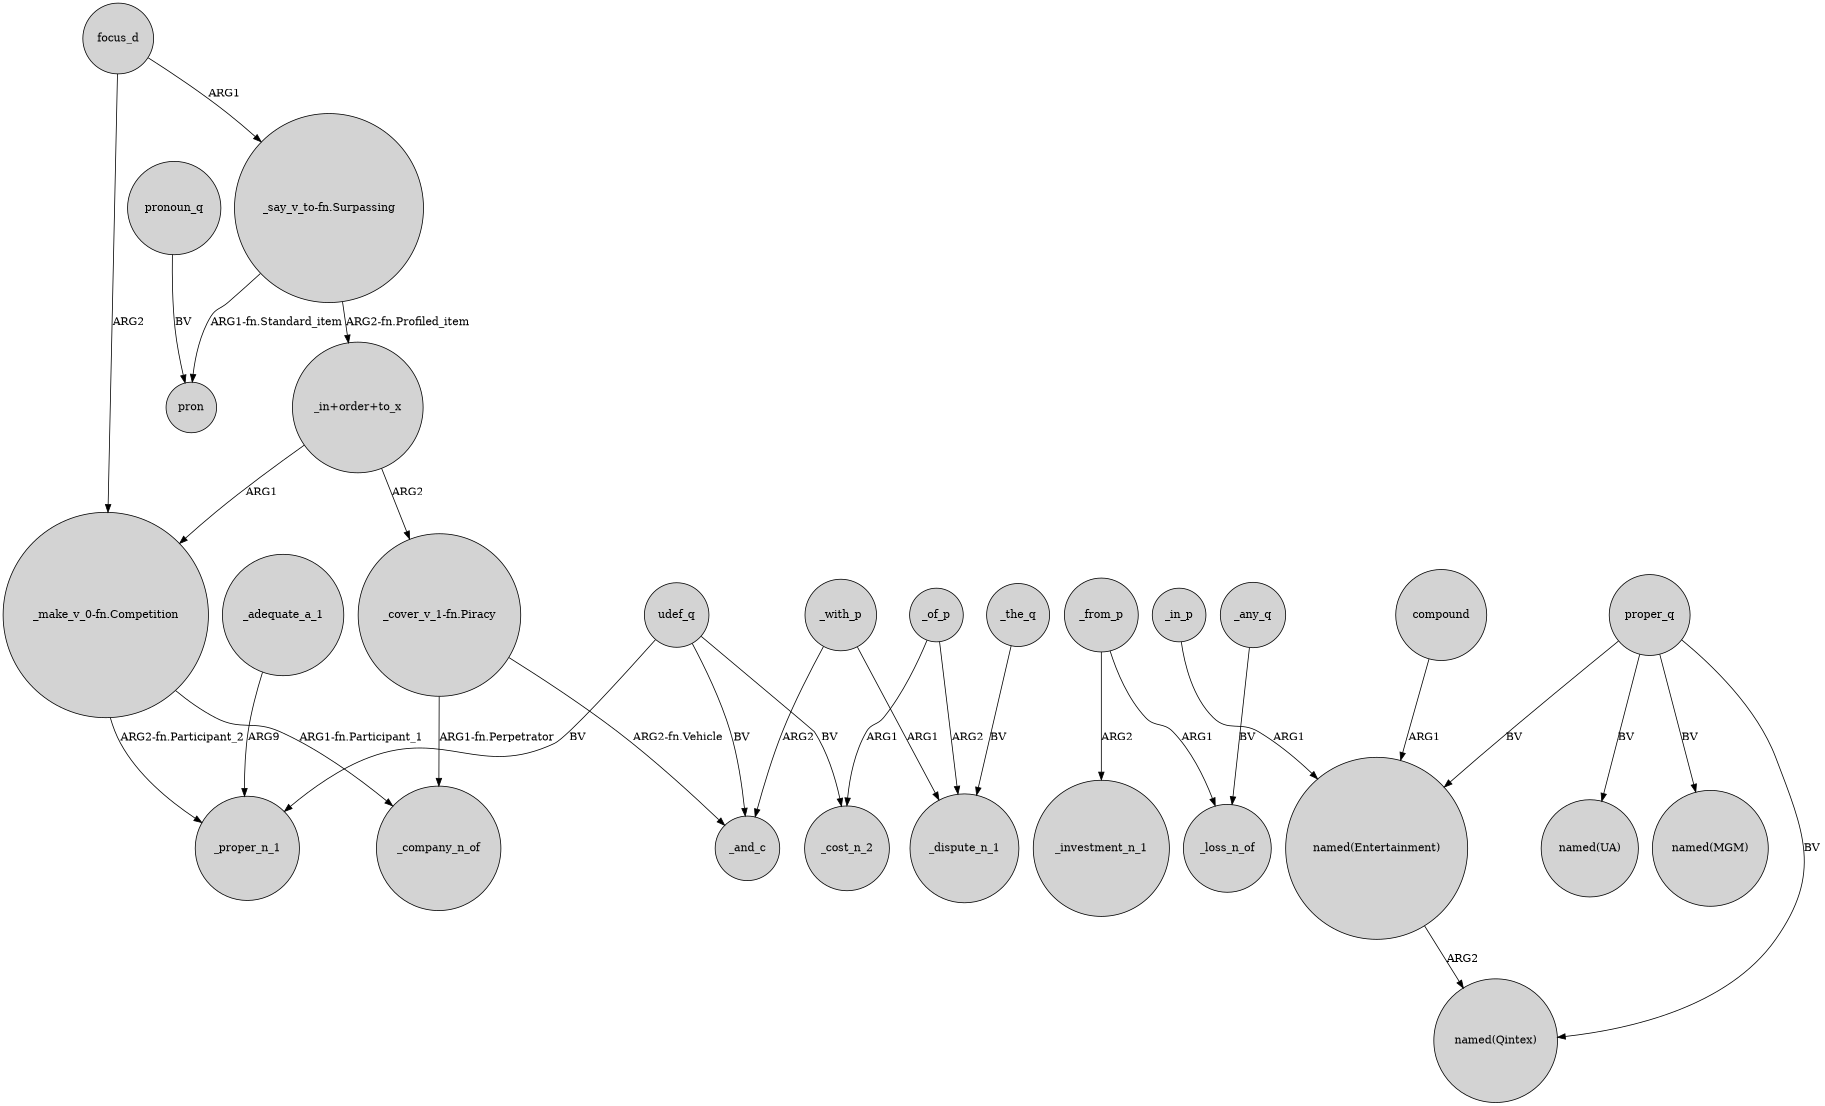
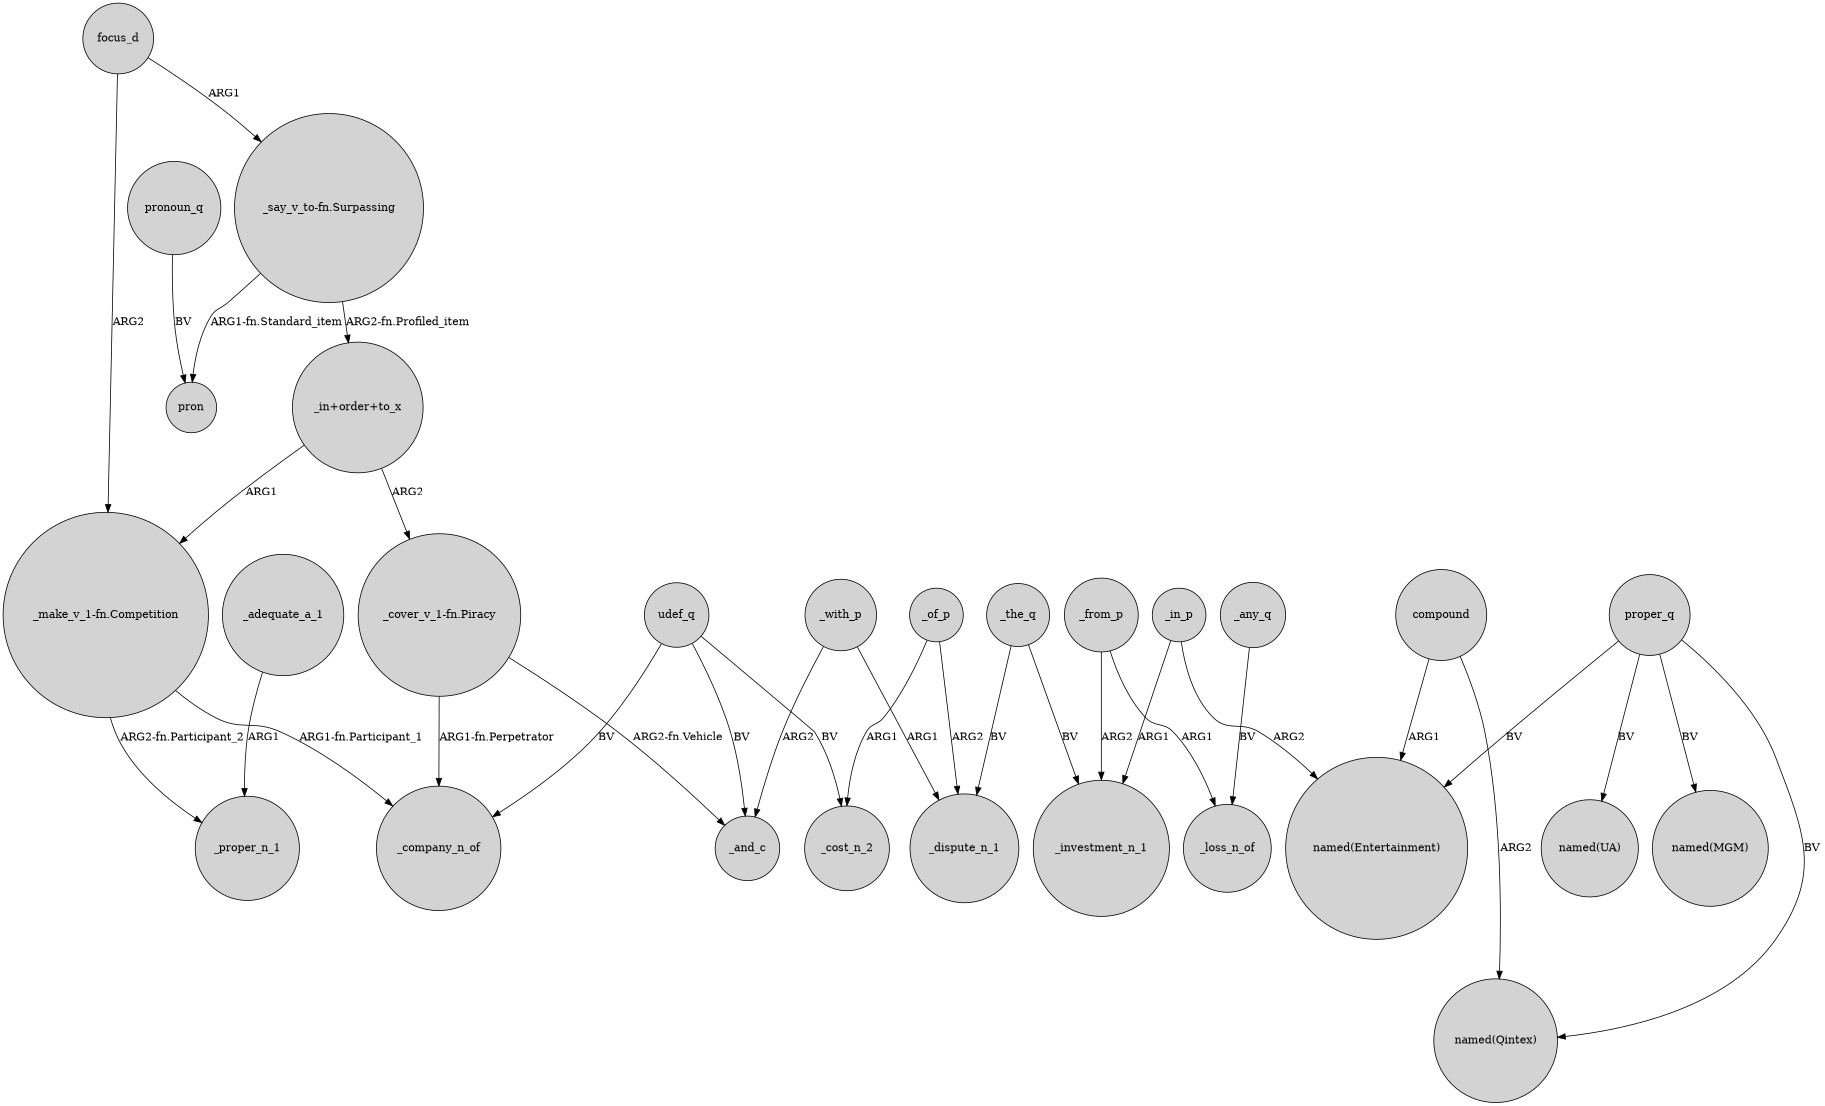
(106, 615) -> (106, 615)
none -> (1148, 708)
none -> (1052, 710)
(264, 738) -> (264, 738)
(1289, 738) -> (1289, 738)
(488, 756) -> (592, 740)
(1442, 954) -> (1496, 811)
